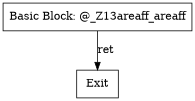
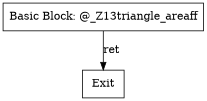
(98, 17) -> (103, 17)
